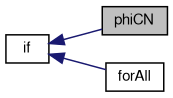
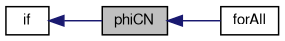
(85, 64) -> (202, 21)
